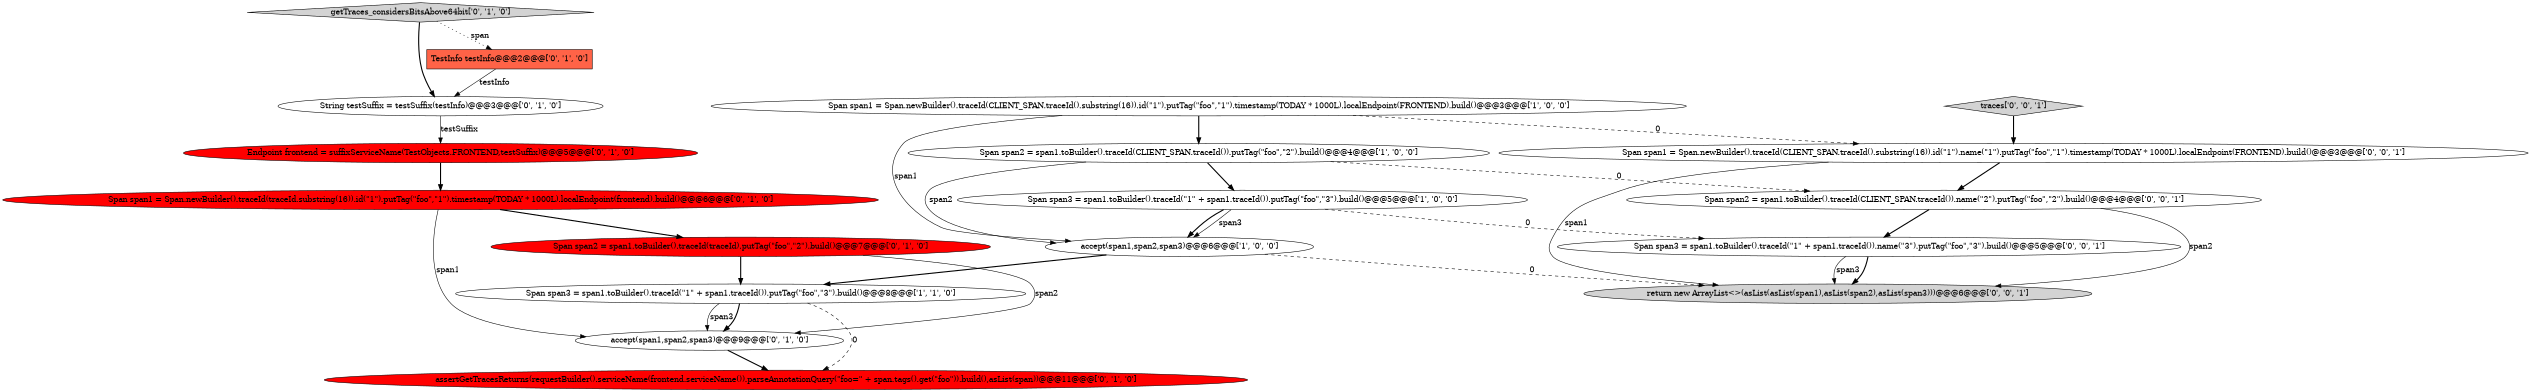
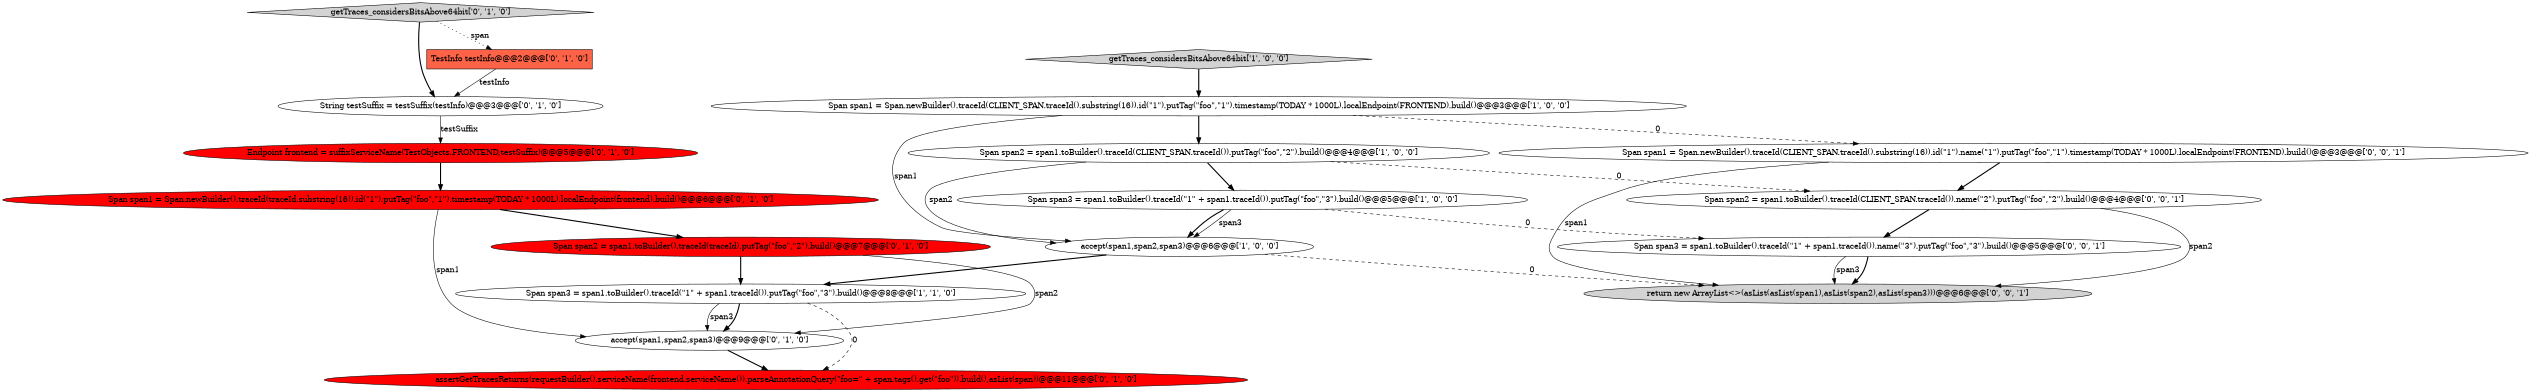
none -> (1199, 59)
(2014, 106) -> none
